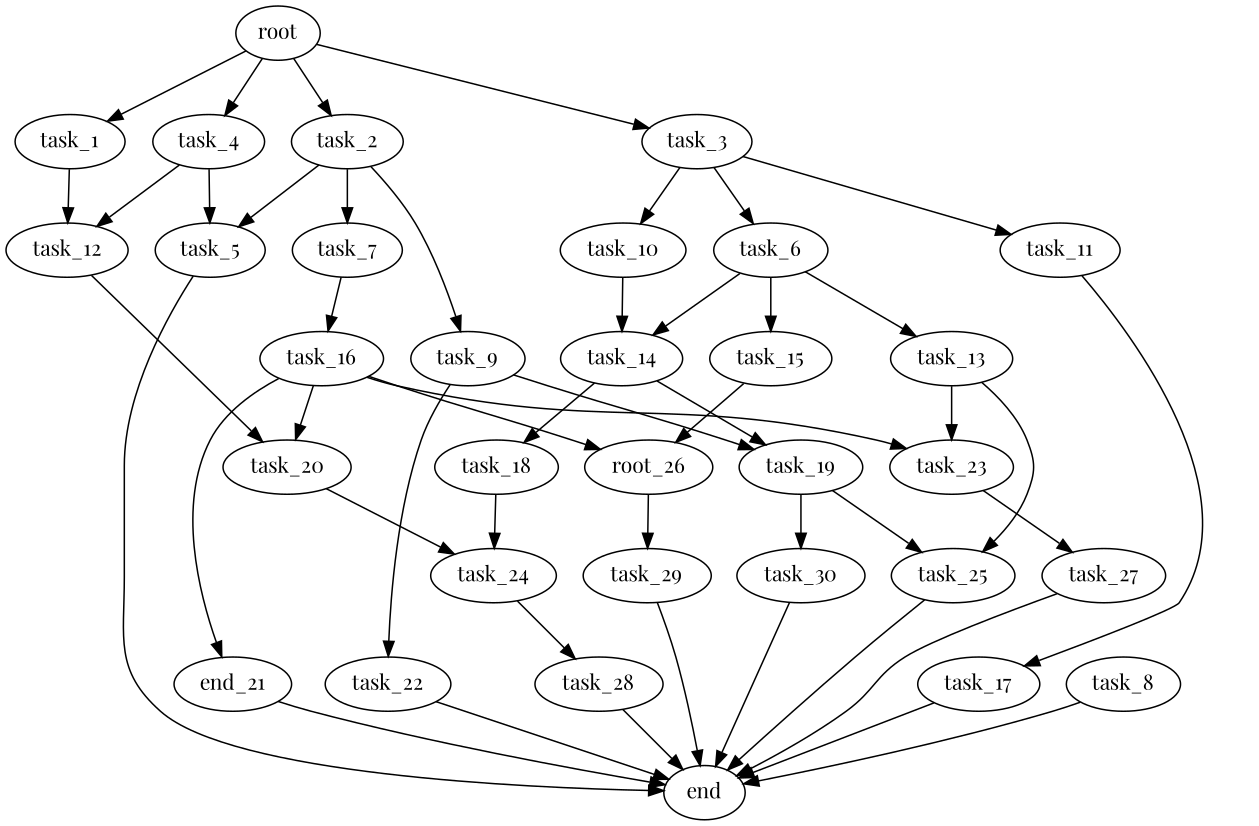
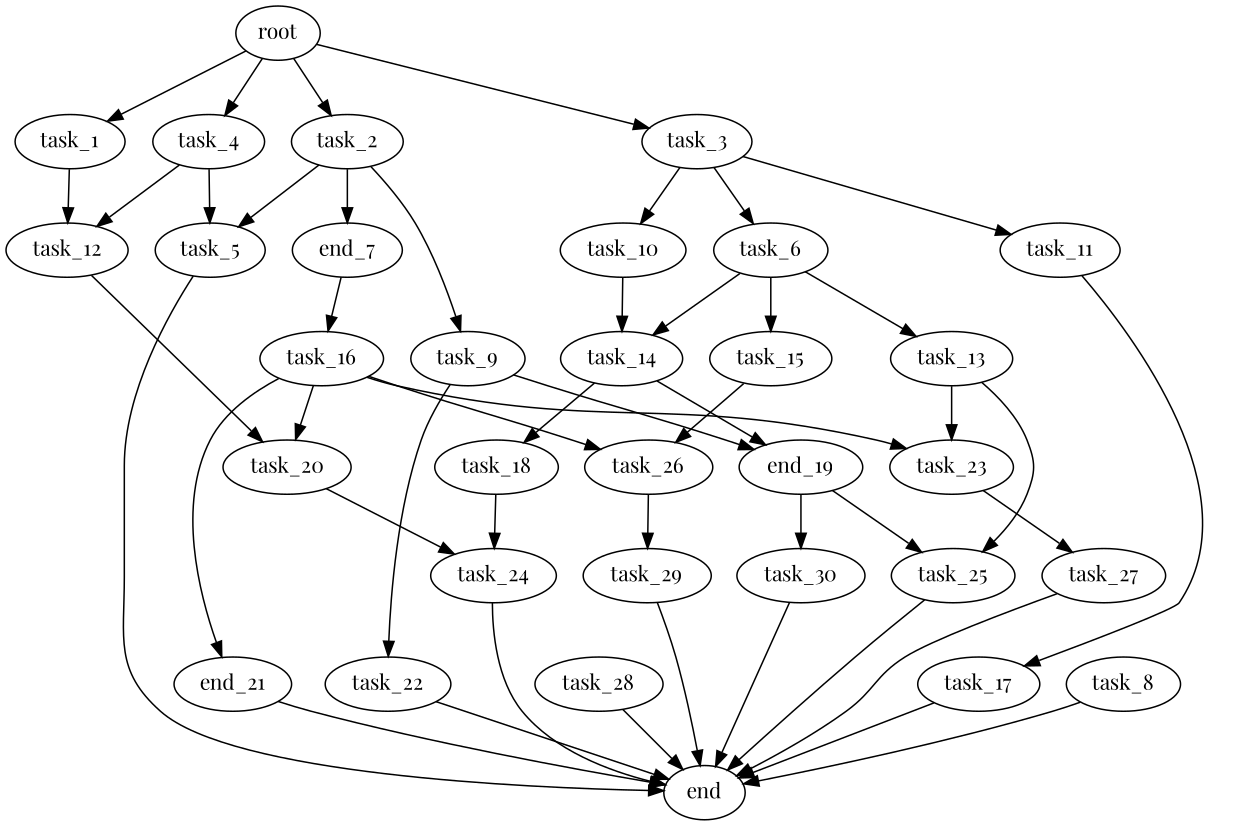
(347, 250) -> (347, 250)
(649, 467) -> (649, 467)
(801, 467) -> (801, 467)
(541, 625) -> (534, 724)
